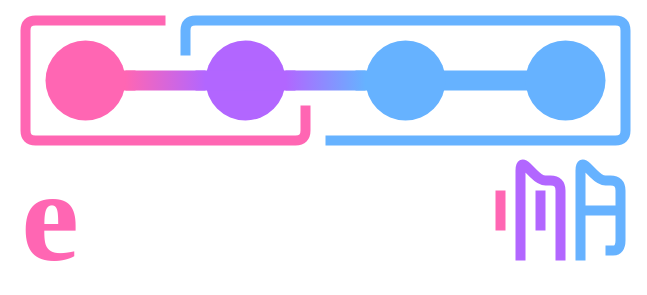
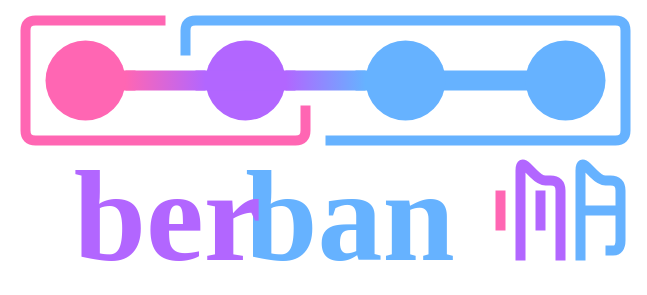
(51, 216) -> none
none -> (168, 216)
none -> (351, 216)
